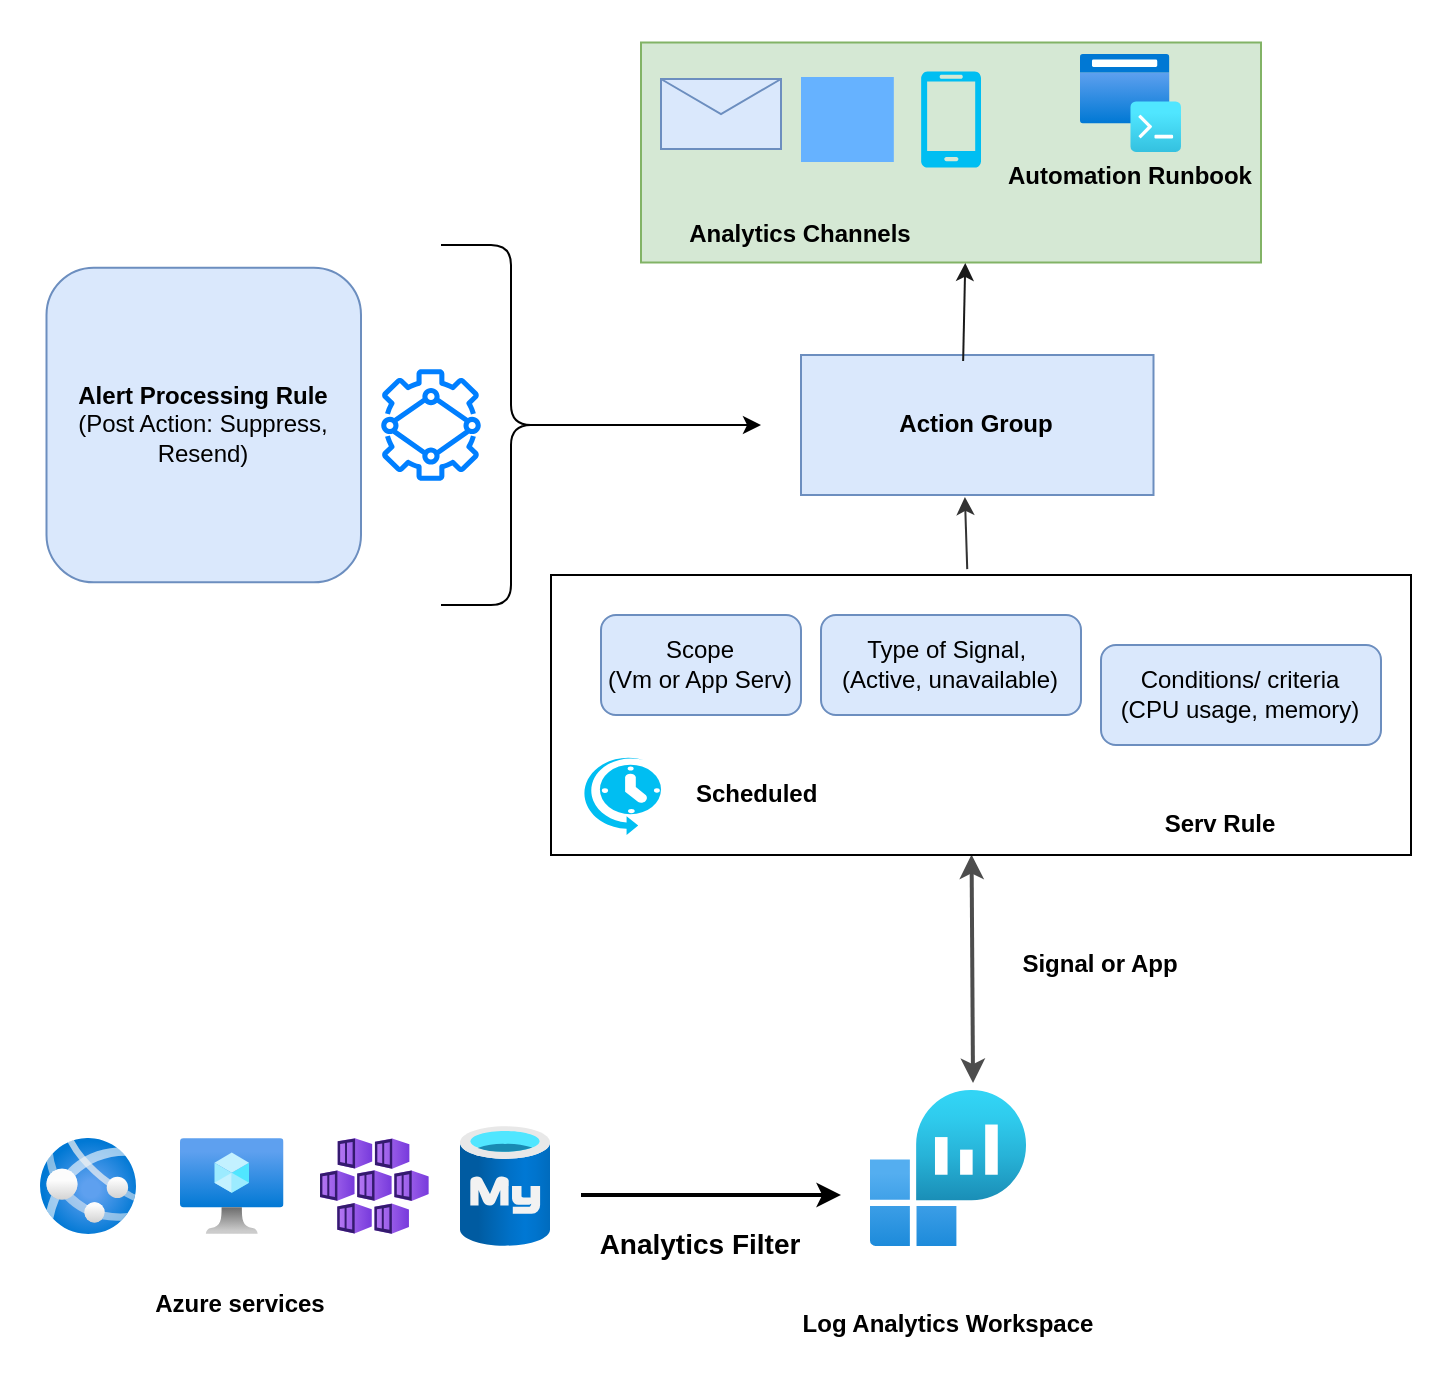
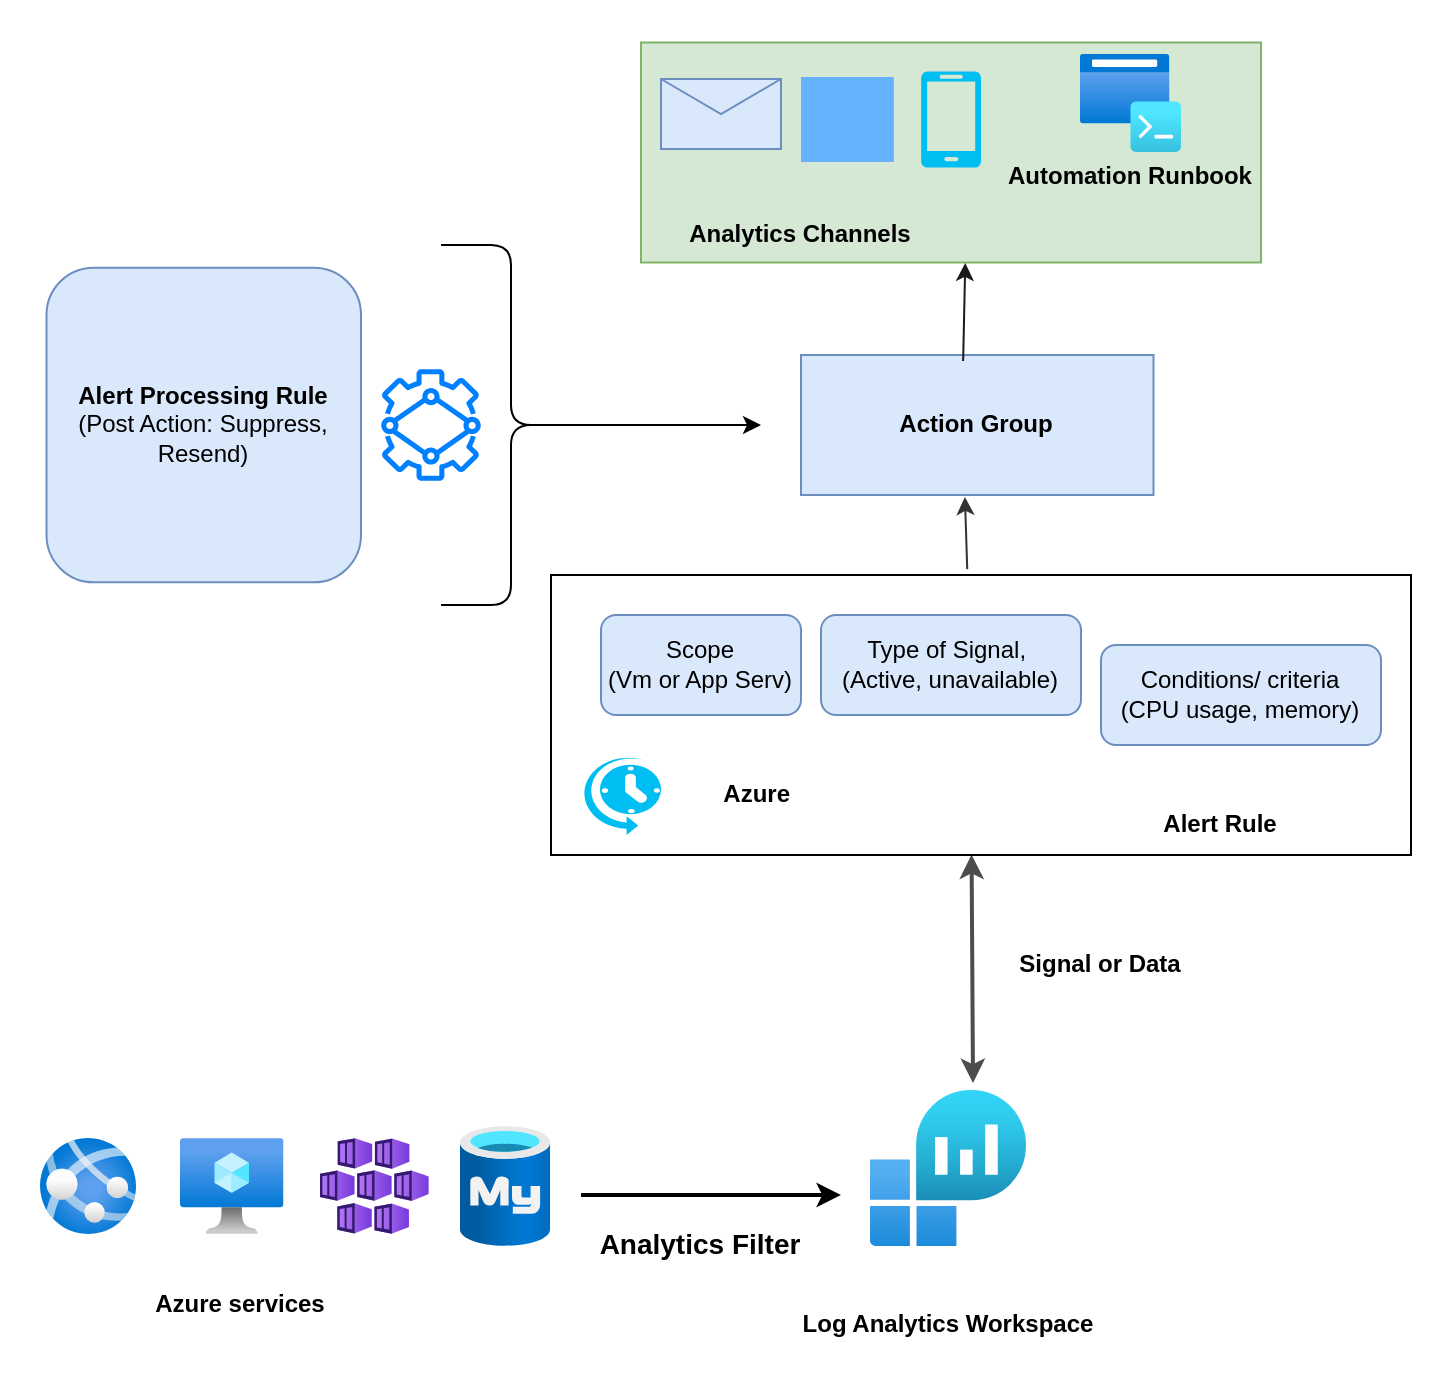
(761, 795) -> (761, 795)
(1221, 825) -> (1221, 825)
(1101, 965) -> (1101, 965)
